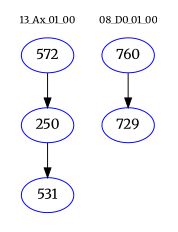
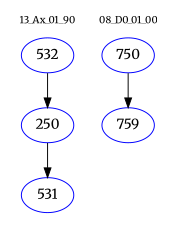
(48, 21) -> (48, 21)
(48, 55) -> (48, 55)
(128, 55) -> (128, 55)
(128, 125) -> (128, 125)
